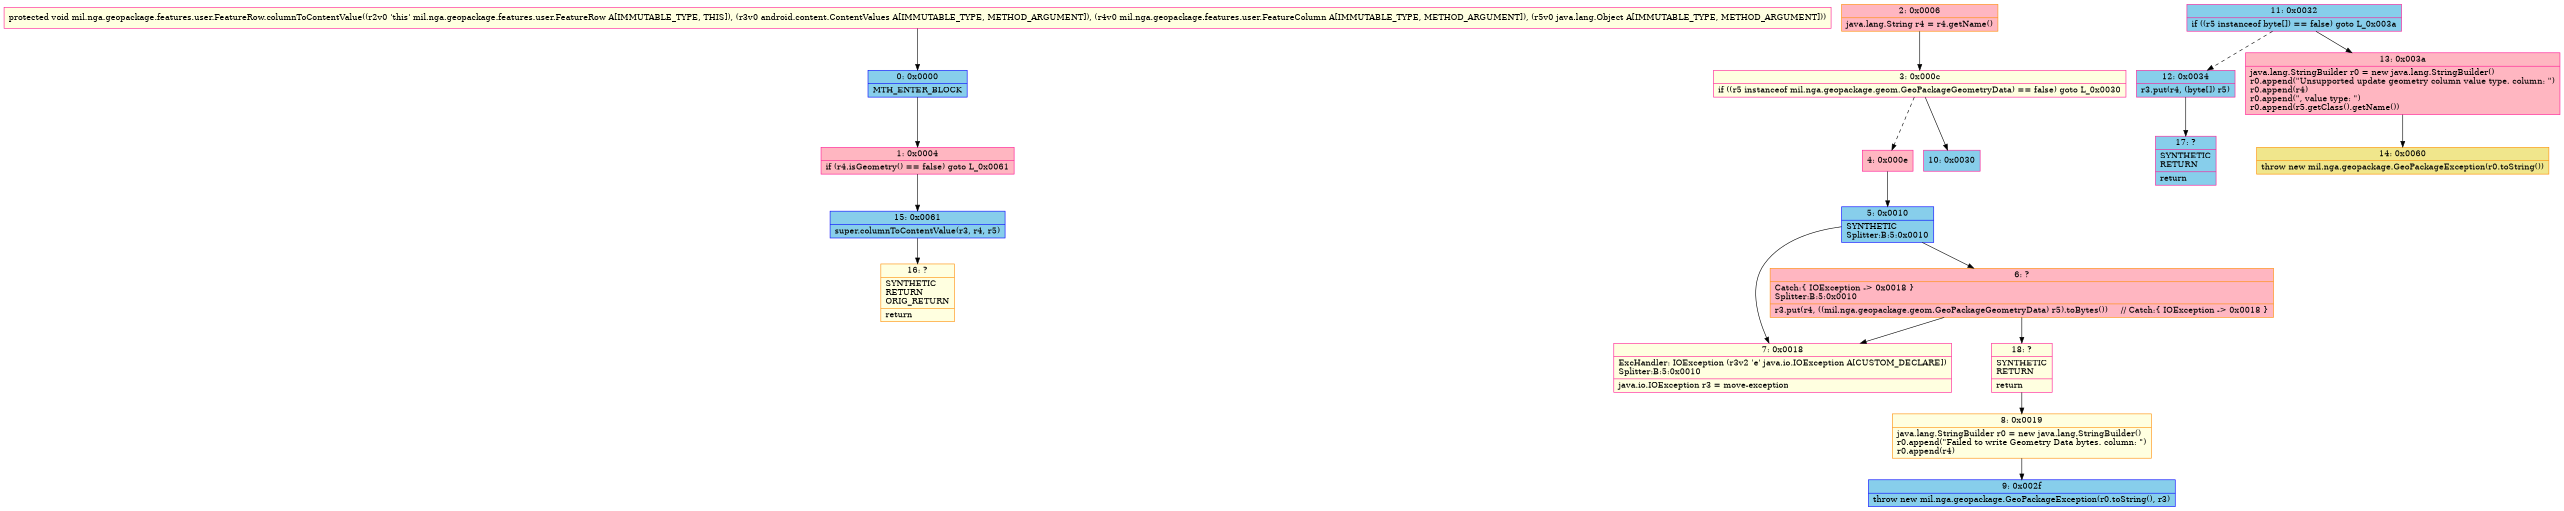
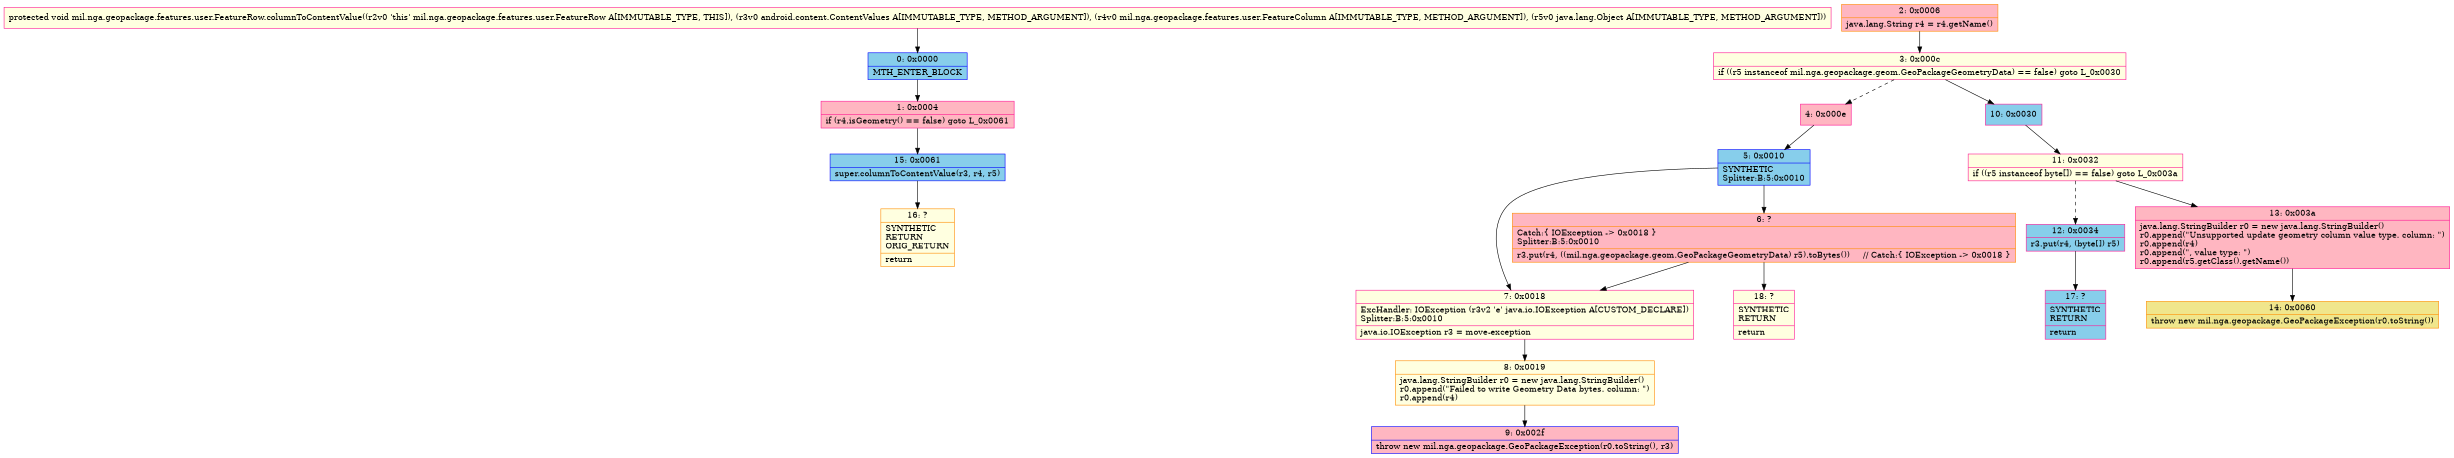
(2294, 18) -> (2076, 167)
none -> (2041, 138)
(2022, 400) -> (1525, 347)
(2022, 493) -> (1525, 440)
